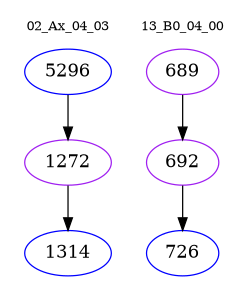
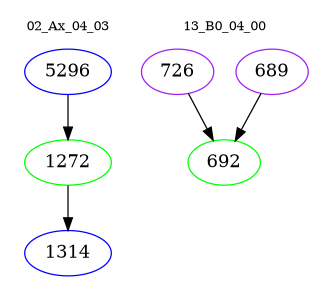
(68, 163) -> (68, 163)
(183, 163) -> (224, 163)
(183, 202) -> (198, 111)
(183, 253) -> (178, 72)
